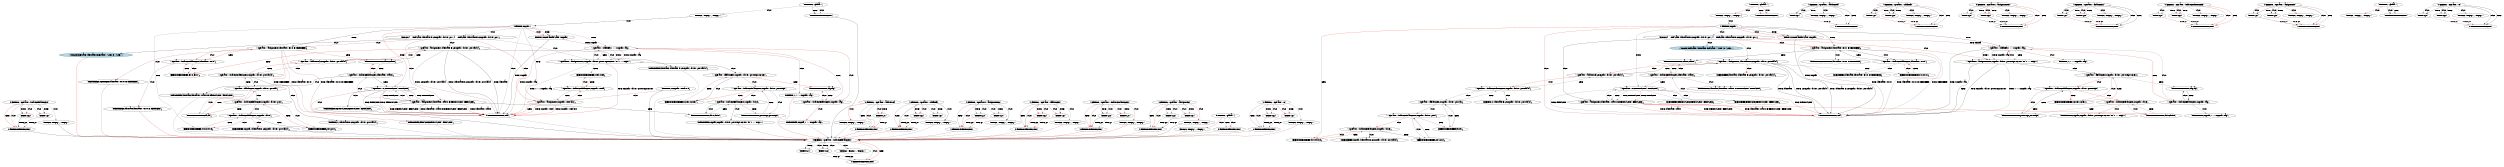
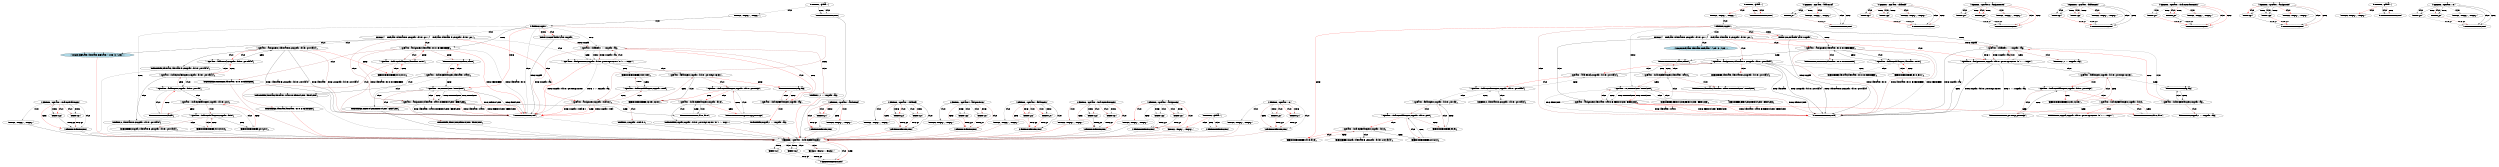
(586, 82) -> (639, 82)
(589, 82) -> (643, 81)
(619, 95) -> (627, 106)
